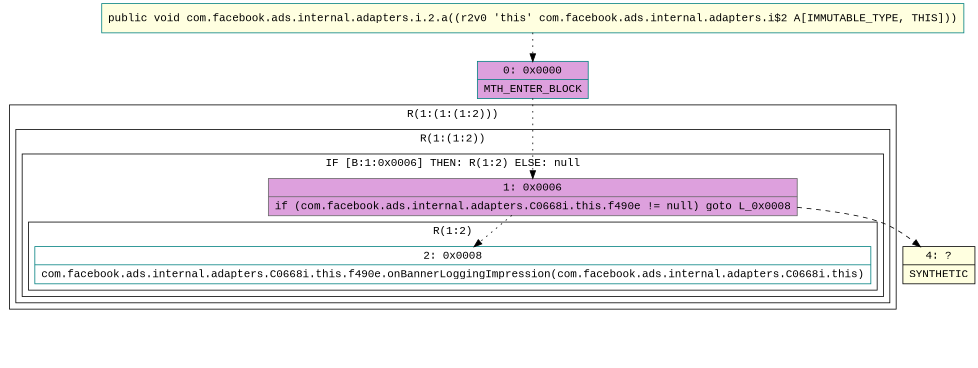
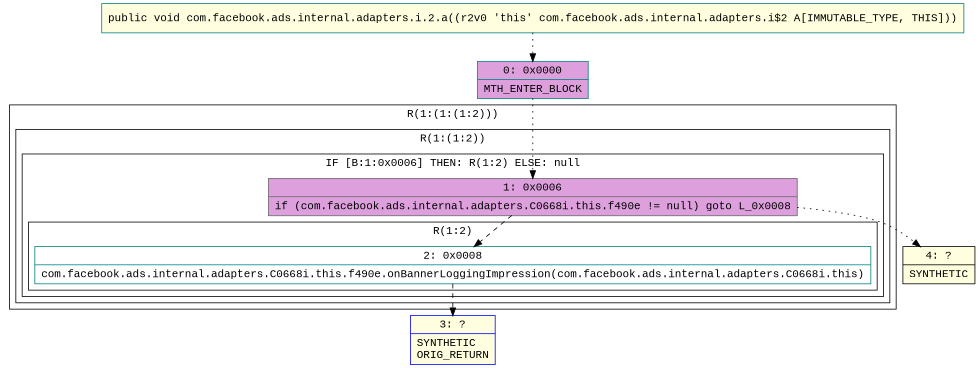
(859, 216) -> (859, 216)
(496, 229) -> (496, 229)
none -> (453, 340)
